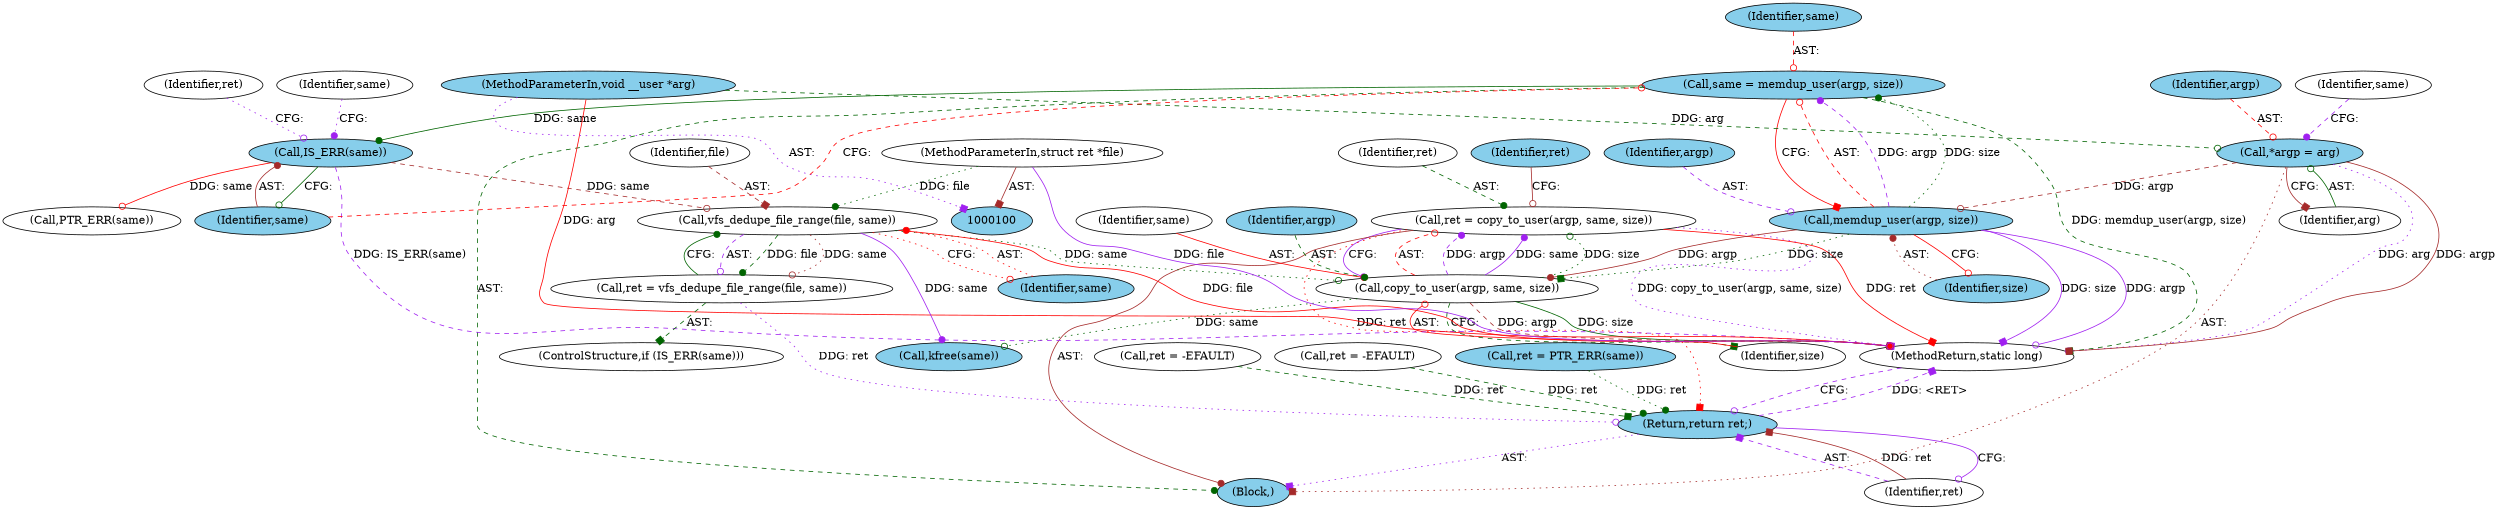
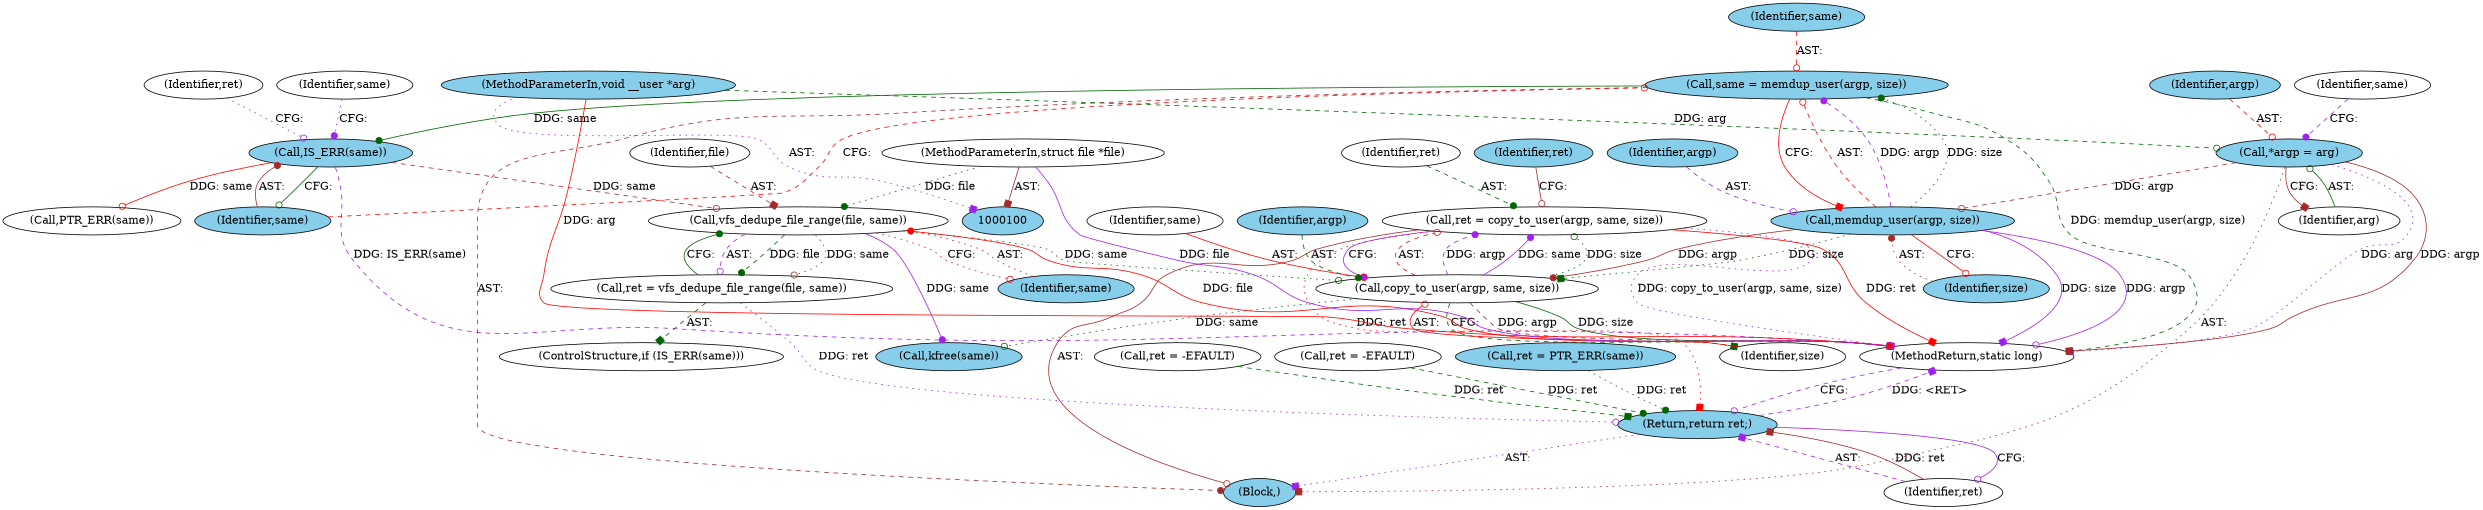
(571, 149) -> (570, 149)
(1022, 153) -> (1023, 153)
(1136, 306) -> (1136, 306)
